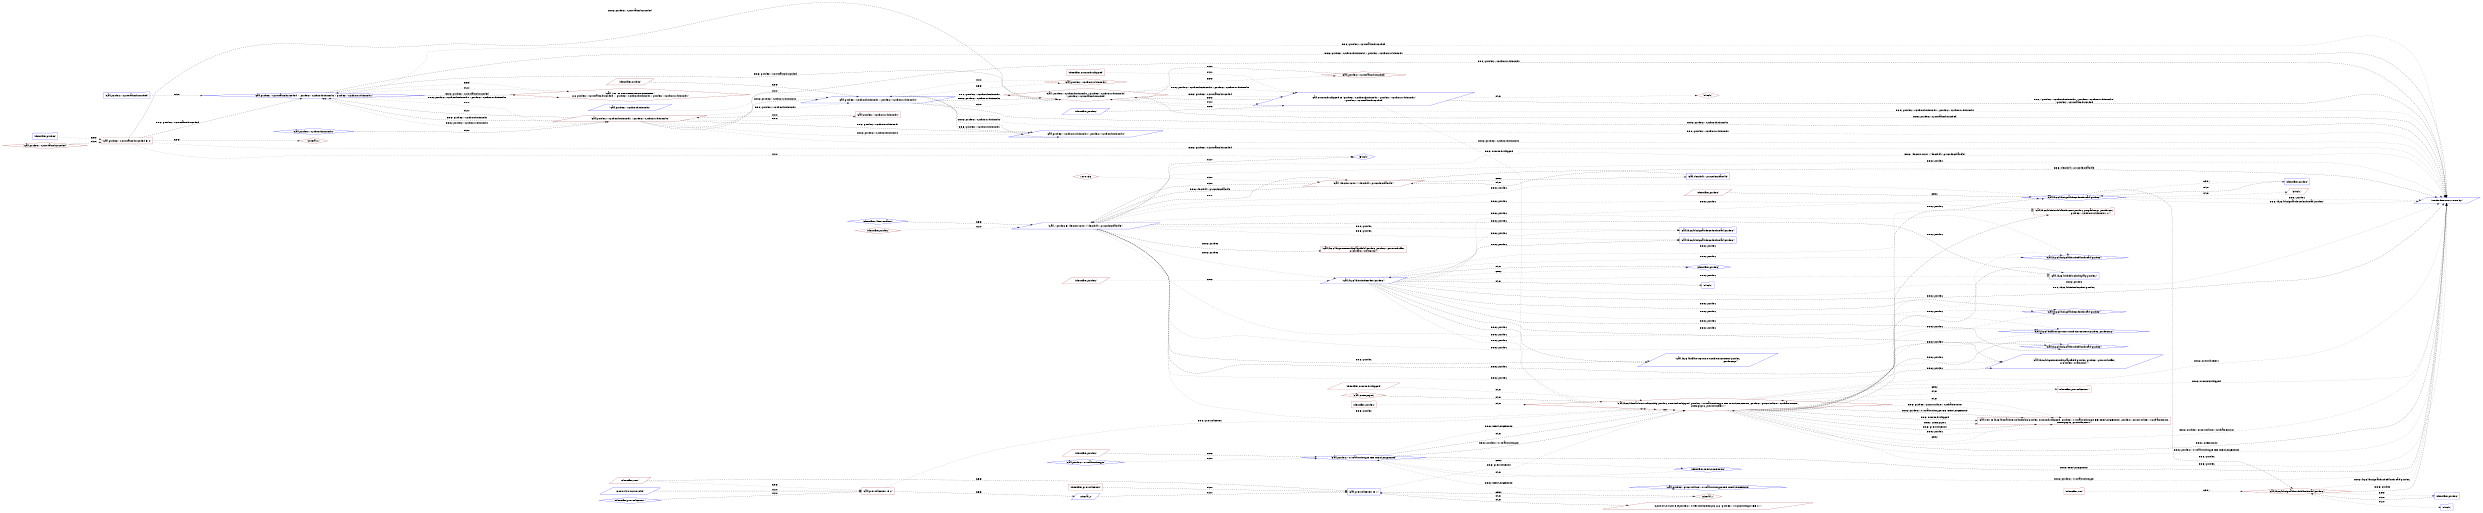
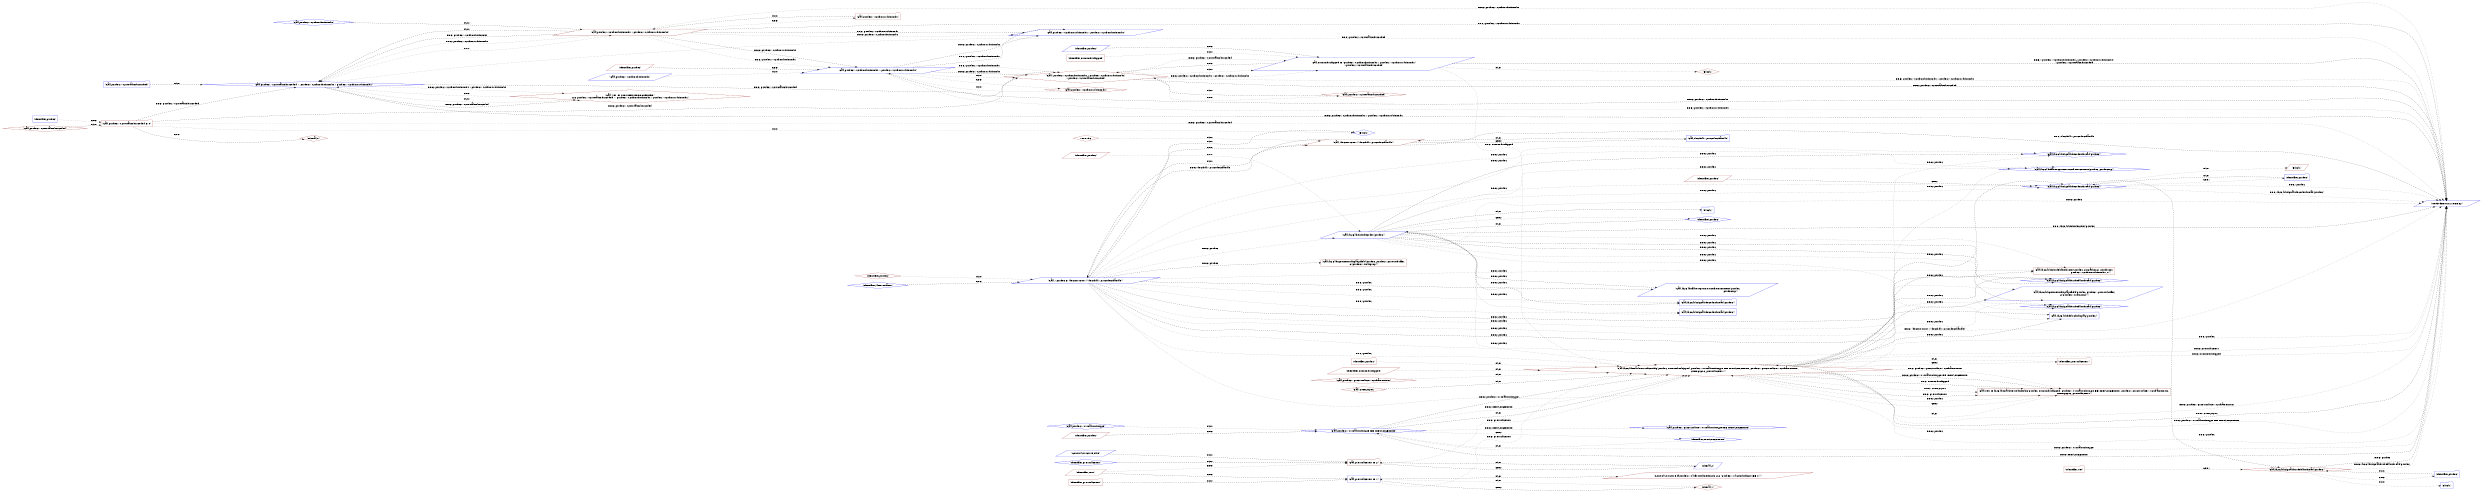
none -> (1364, 380)
(1222, 494) -> (1539, 464)
